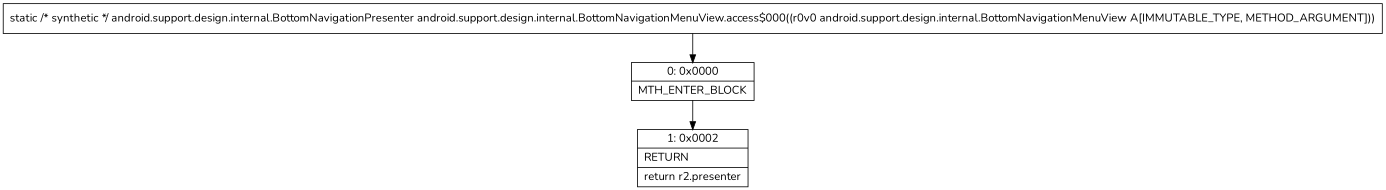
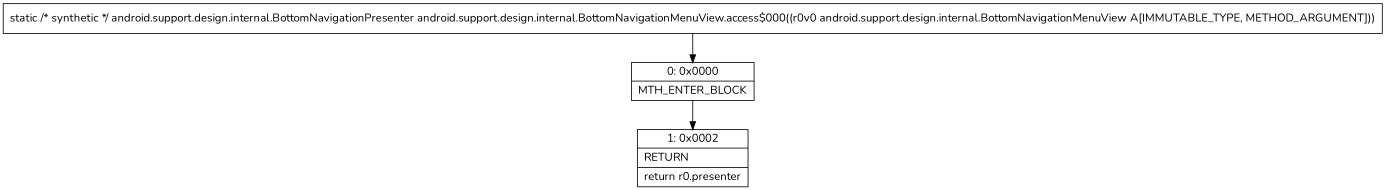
(693, 177) -> (693, 177)
